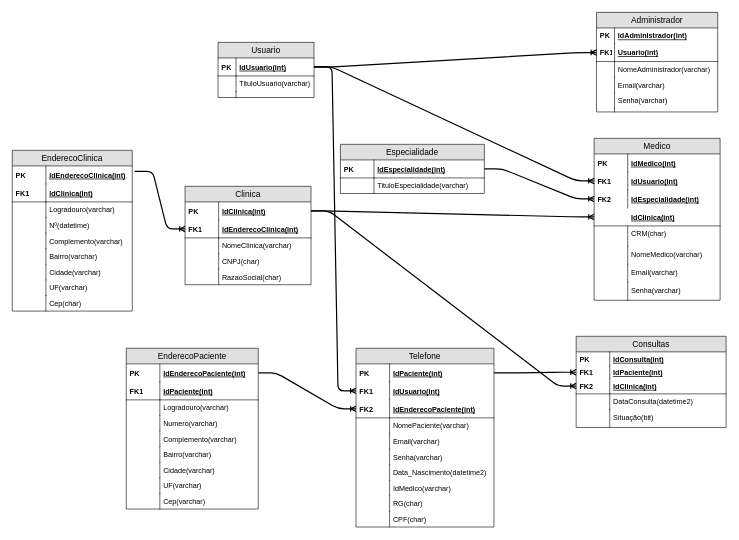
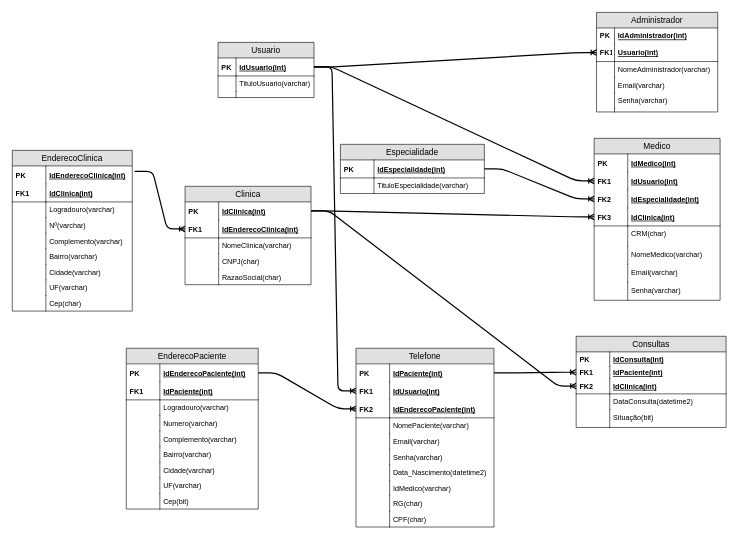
none -> (611, 217)
(72, 226) -> (71, 226)
(187, 502) -> (178, 502)
